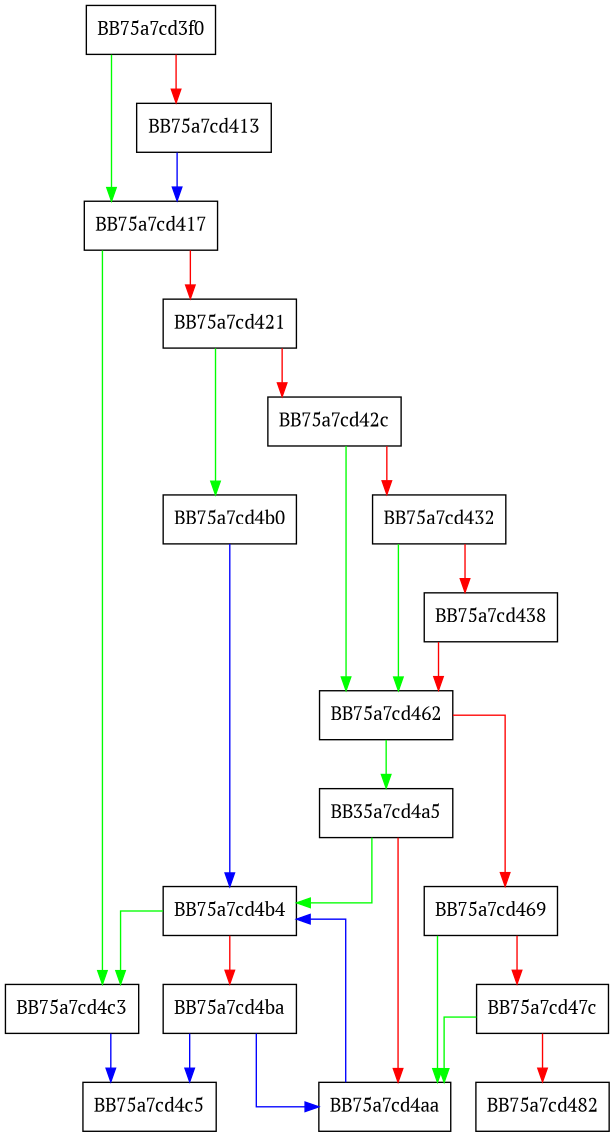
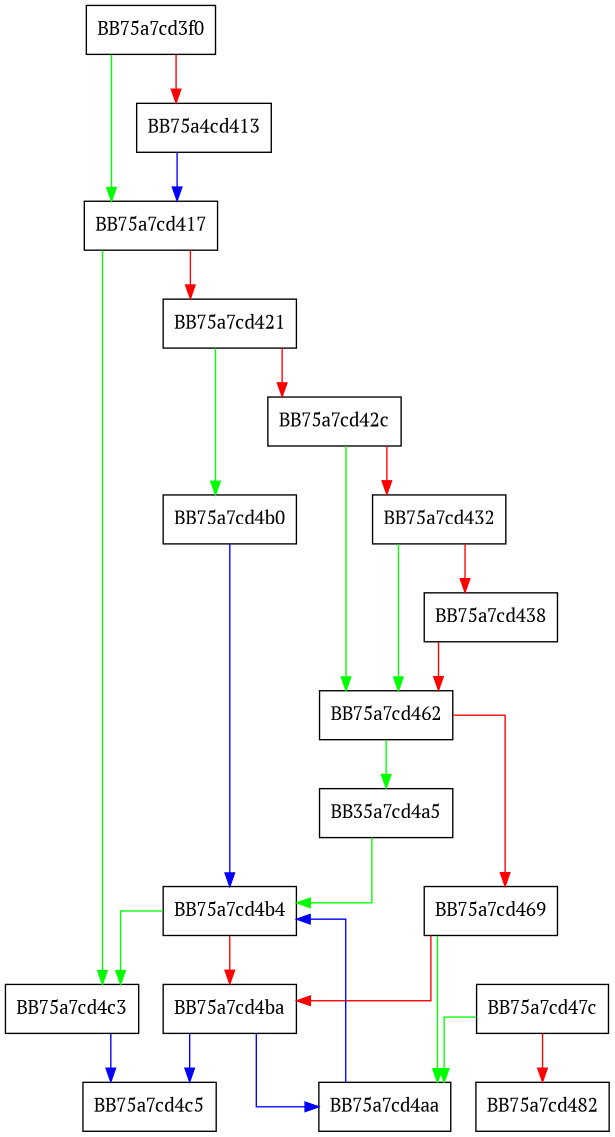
(204, 128) -> (204, 128)
(398, 953) -> none
(517, 953) -> (403, 1001)
